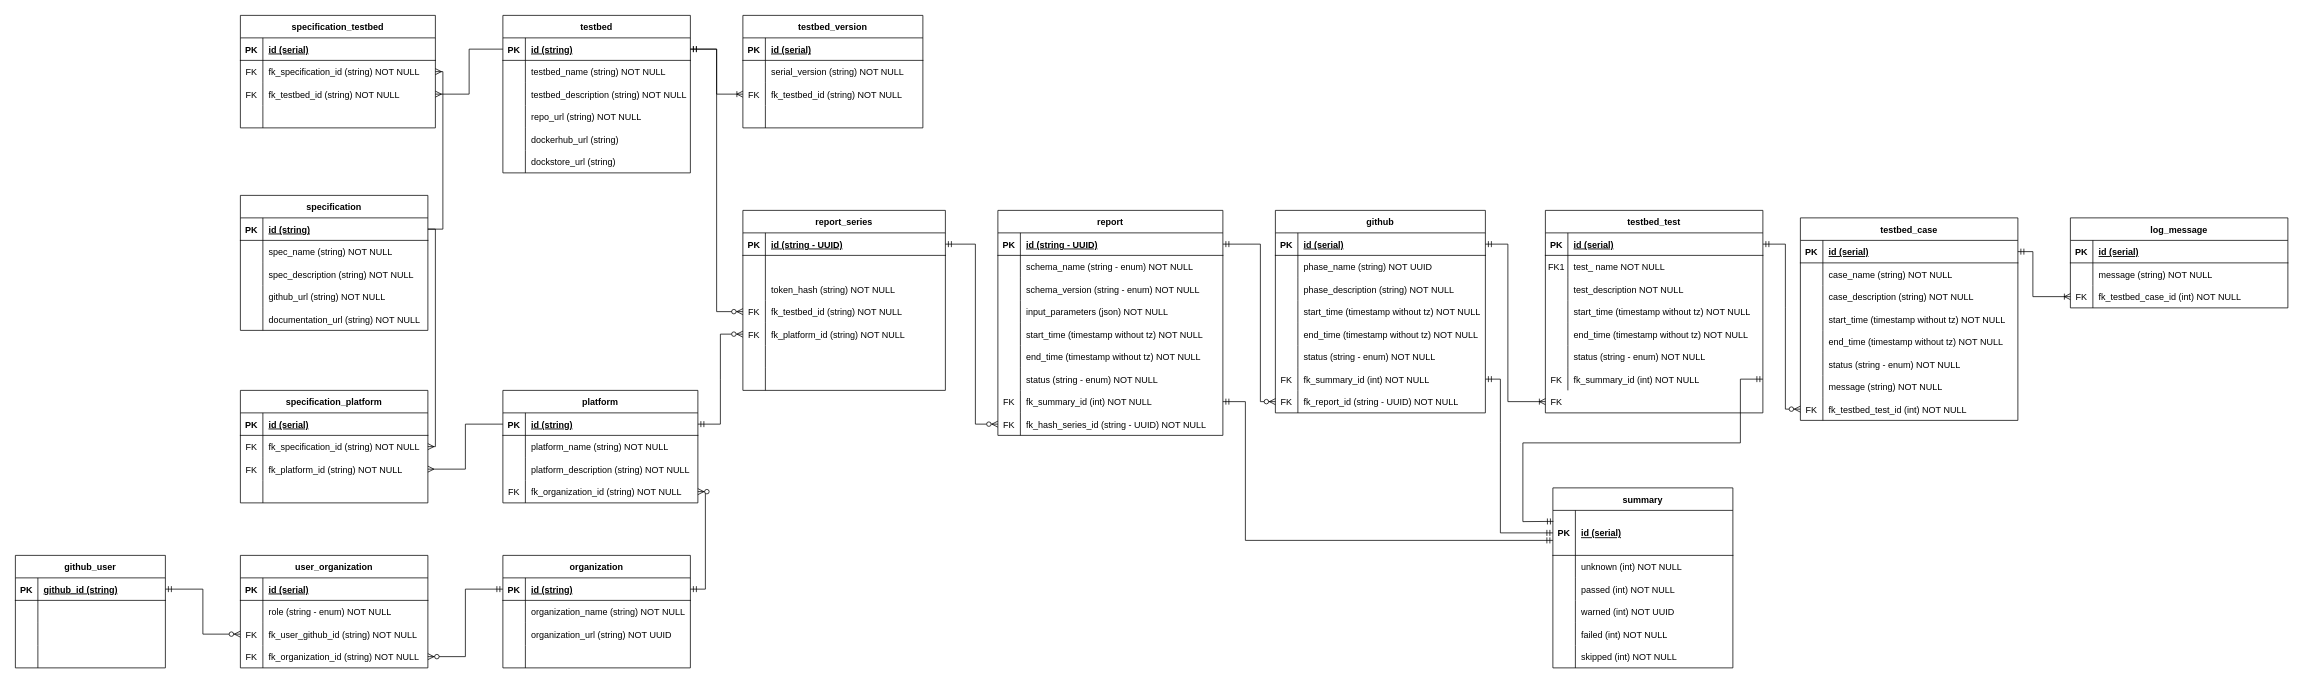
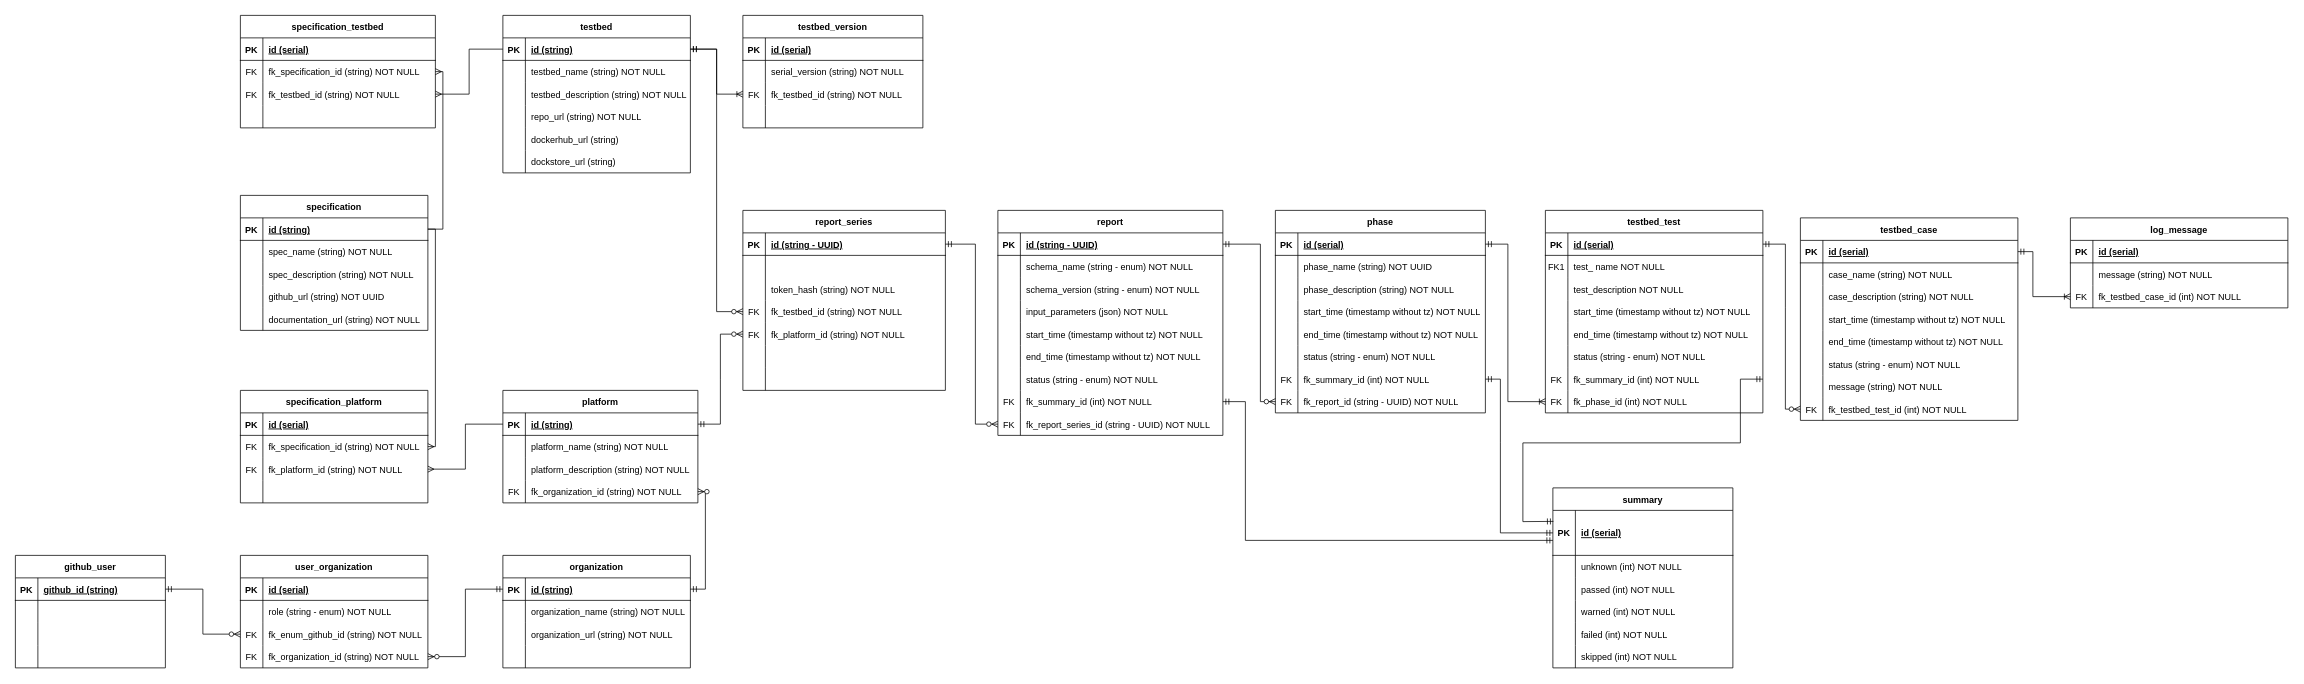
(1380, 222) -> (1380, 222)
(332, 297) -> (332, 297)
none -> (1665, 402)
(1122, 425) -> (1128, 425)
(1629, 612) -> (1629, 612)
(350, 635) -> (350, 635)
(608, 635) -> (608, 635)
